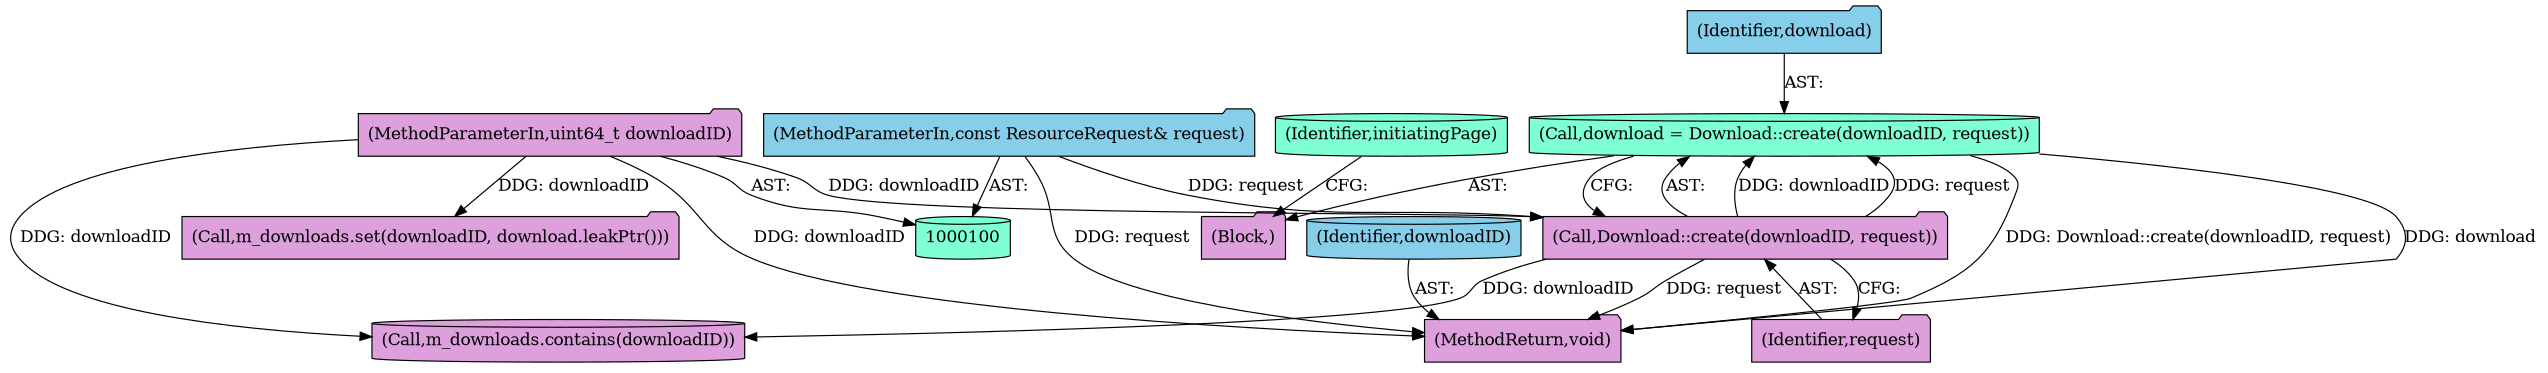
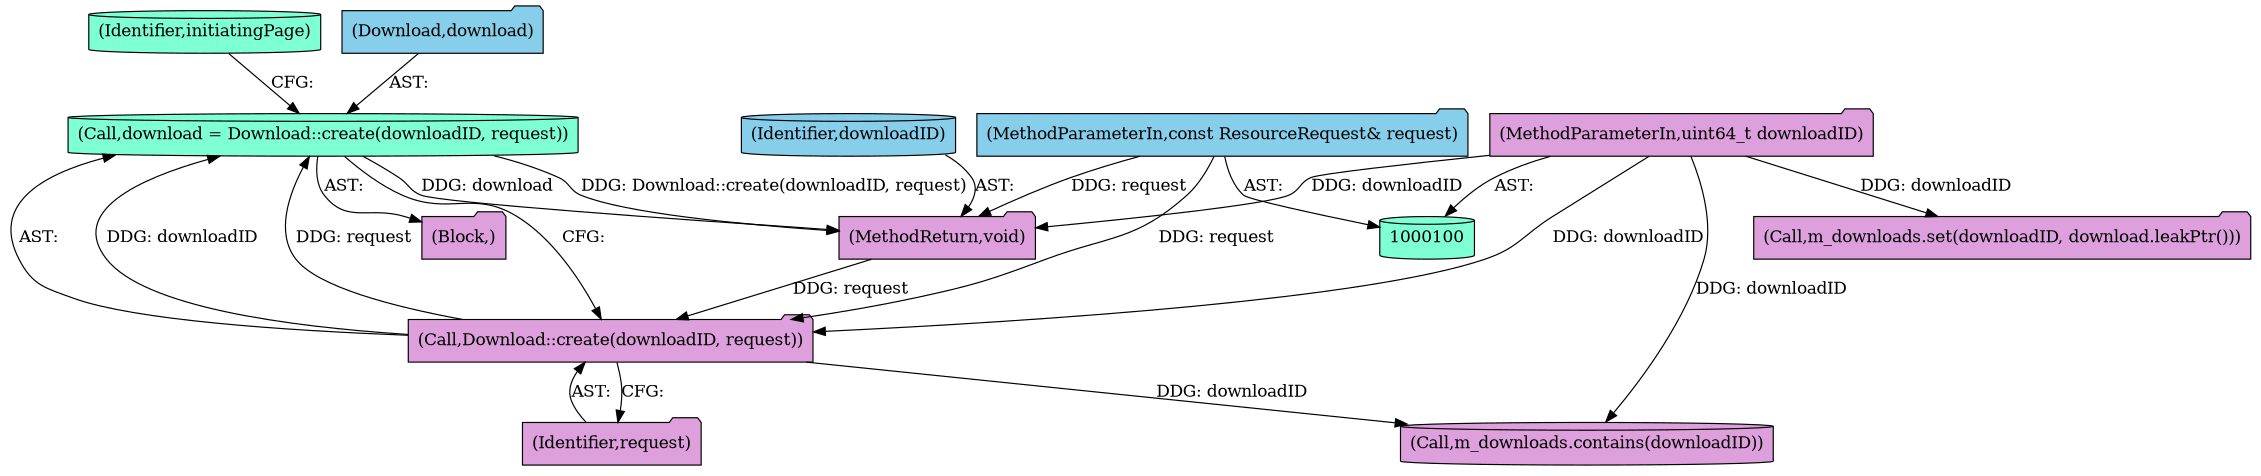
(1784, 32) -> (443, 32)
(1322, 183) -> (259, 80)
(1653, 289) -> (780, 288)
